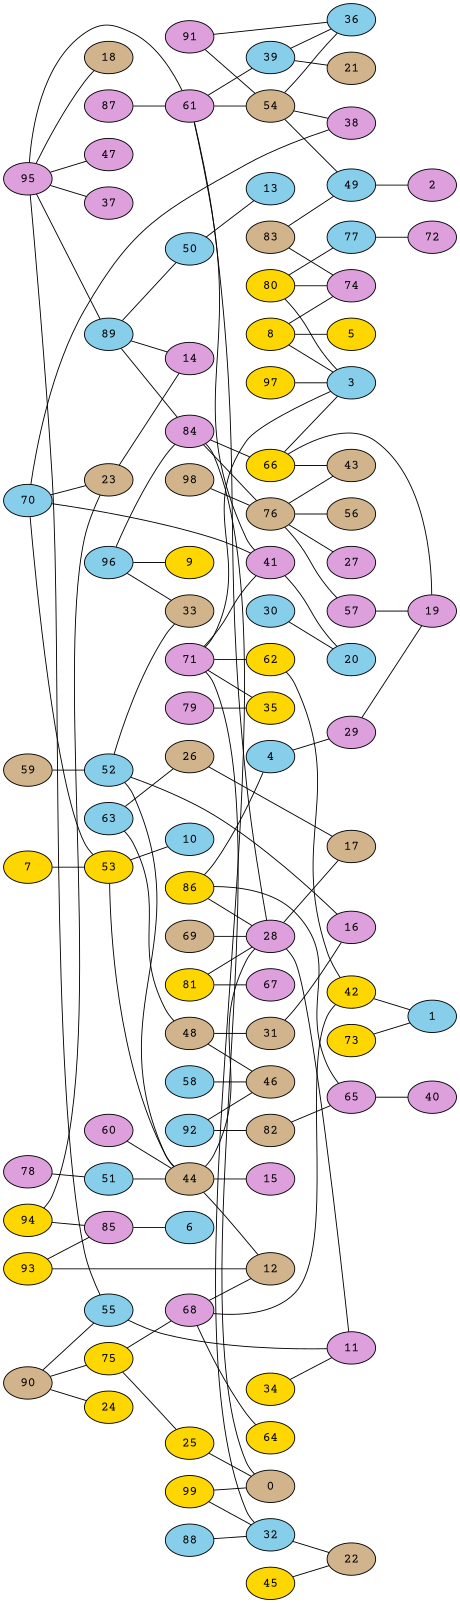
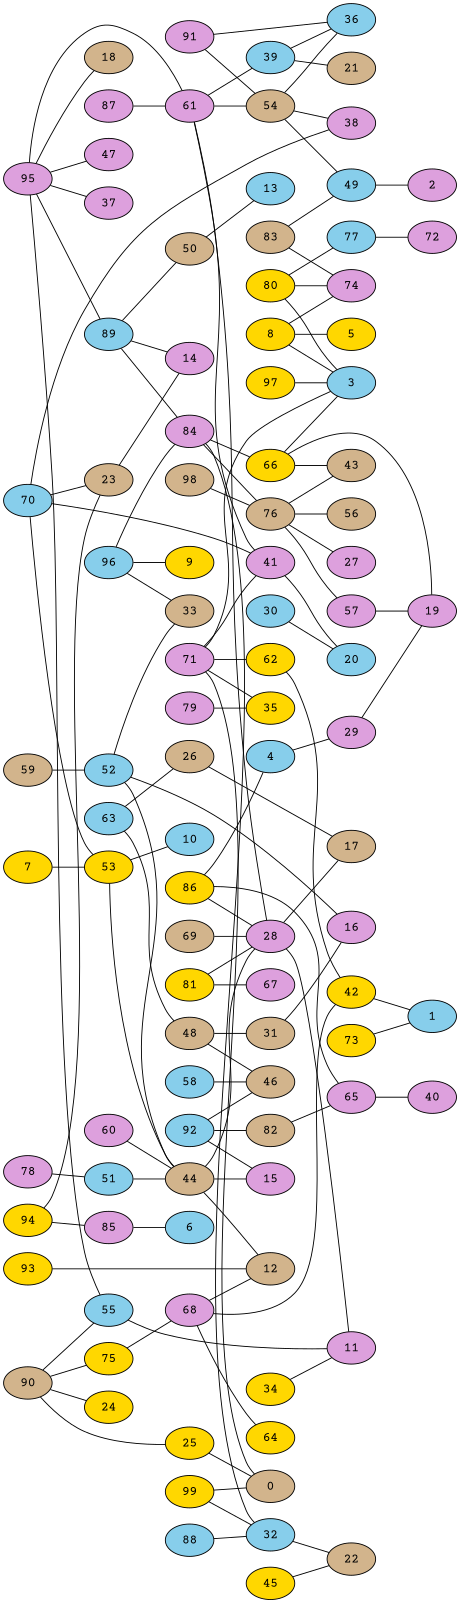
(190, 249) -> (190, 249)
none -> (231, 1155)
(68, 1248) -> none
(150, 1401) -> (97, 1436)
